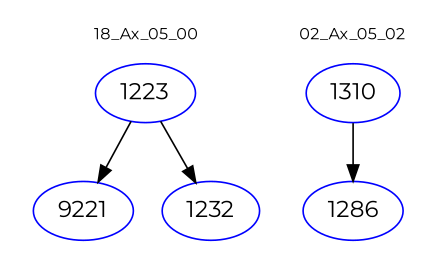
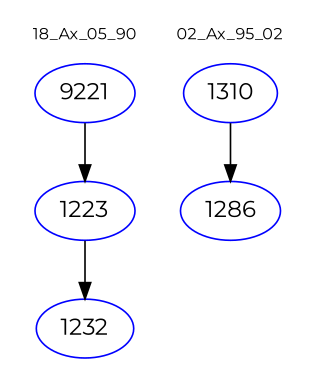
(146, 35) -> (85, 35)
(353, 35) -> (230, 35)
(119, 144) -> (85, 144)
